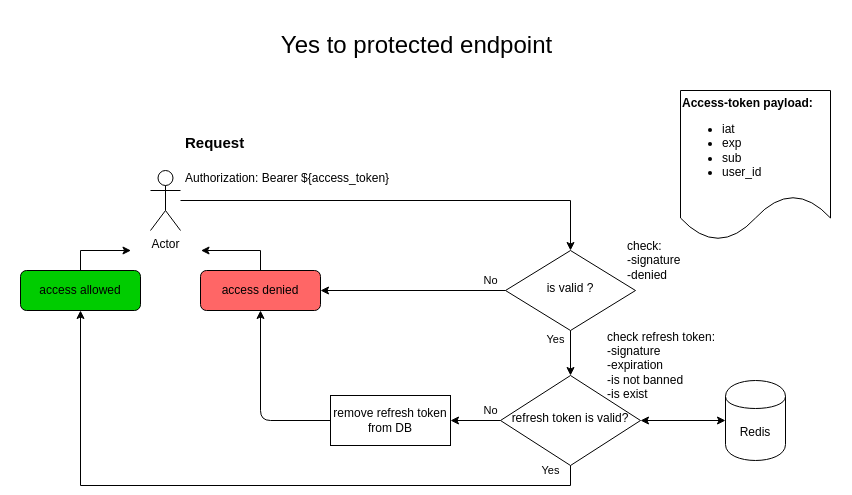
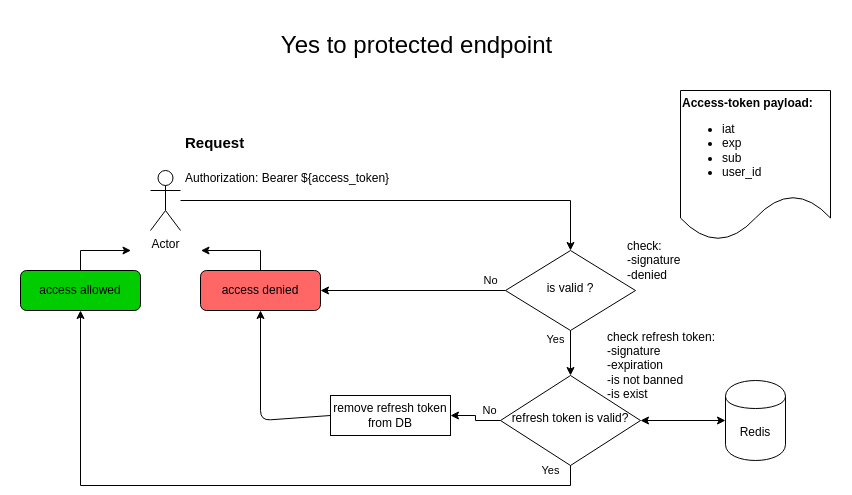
(391, 421) -> (391, 416)
